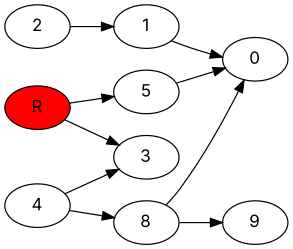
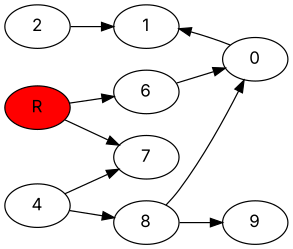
(191, 48) -> (211, 38)
(146, 92) -> (146, 92)
(146, 157) -> (146, 157)
